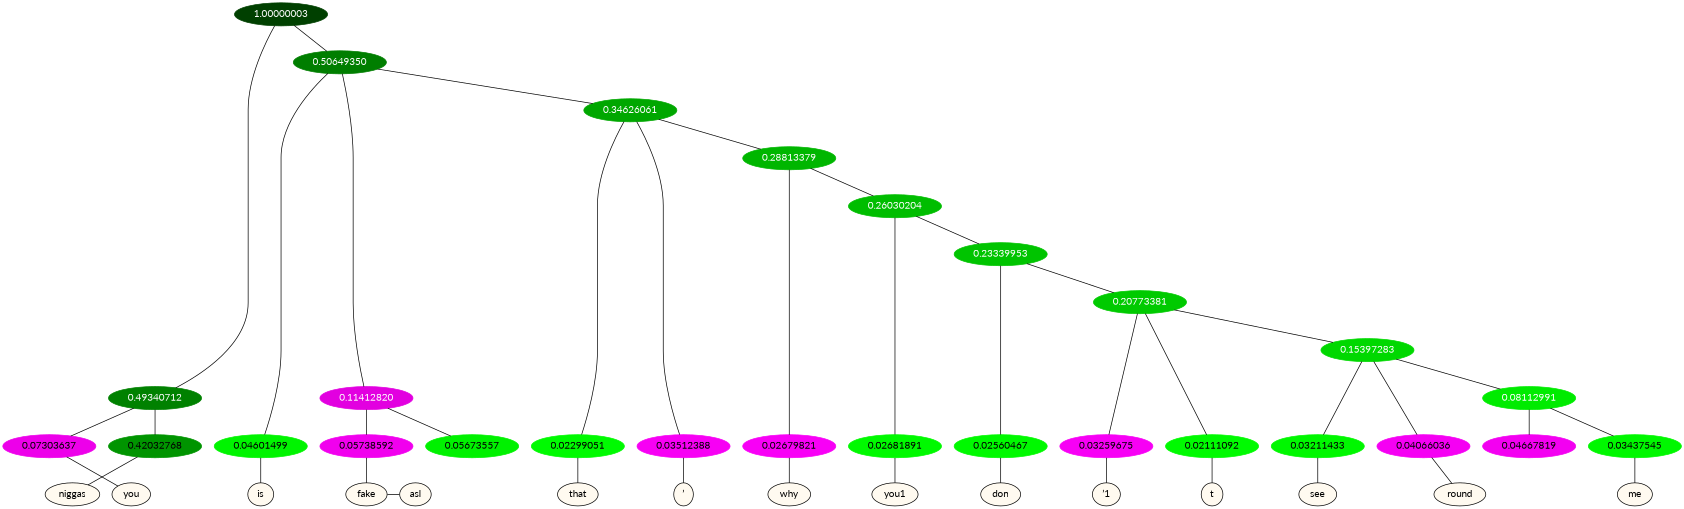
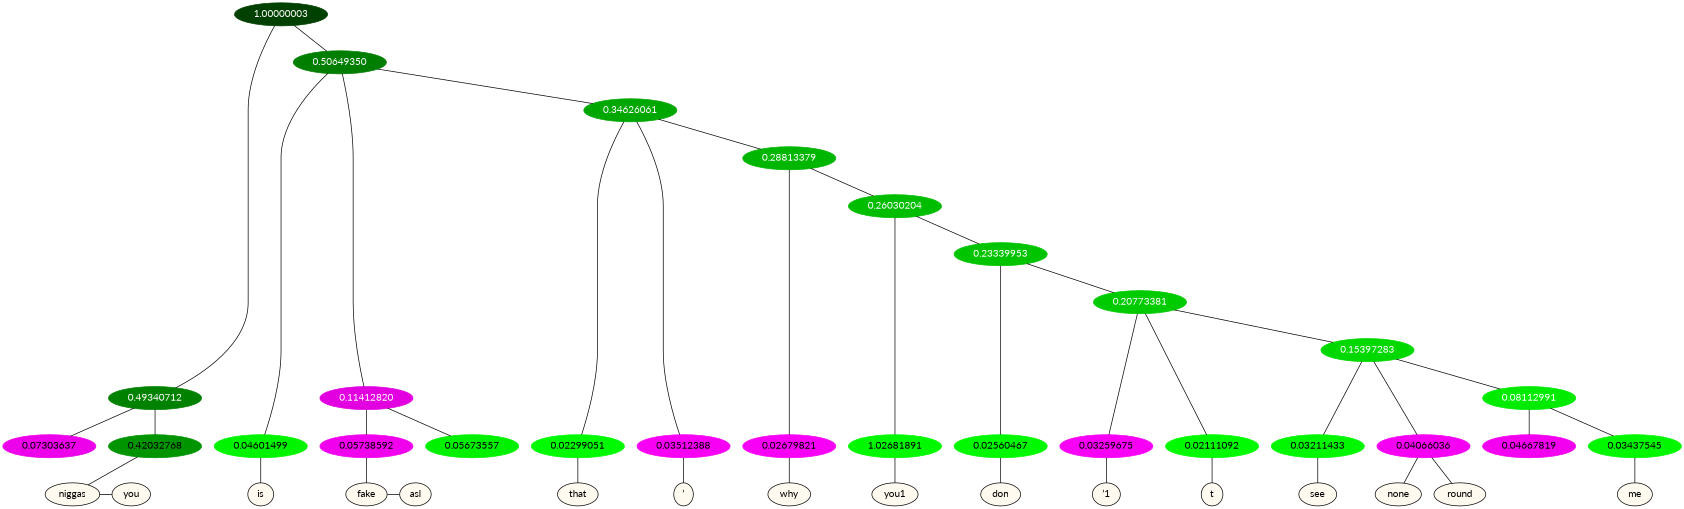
(895, 446) -> (895, 446)
(92, 471) -> (106, 494)
none -> (1398, 494)
